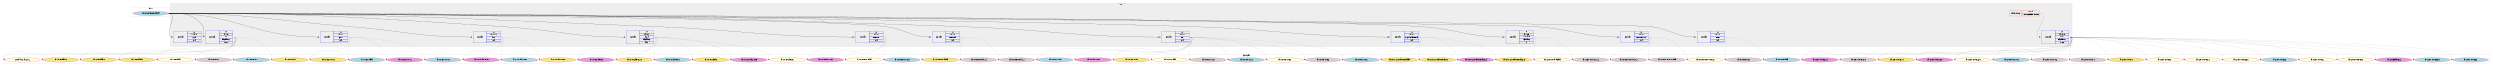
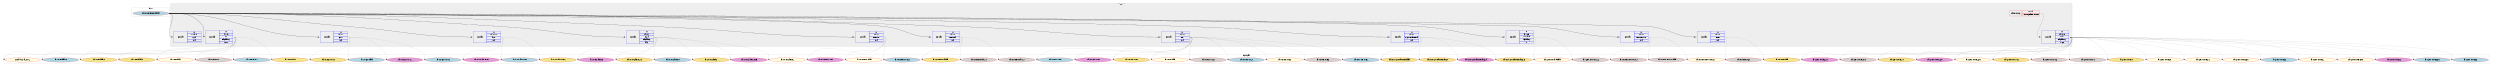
(61, 60) -> (61, 60)
(1170, 60) -> (1170, 60)
(1361, 60) -> (1361, 60)
(1782, 60) -> (1782, 60)
(2012, 60) -> (2012, 60)
(2394, 60) -> (2394, 60)
